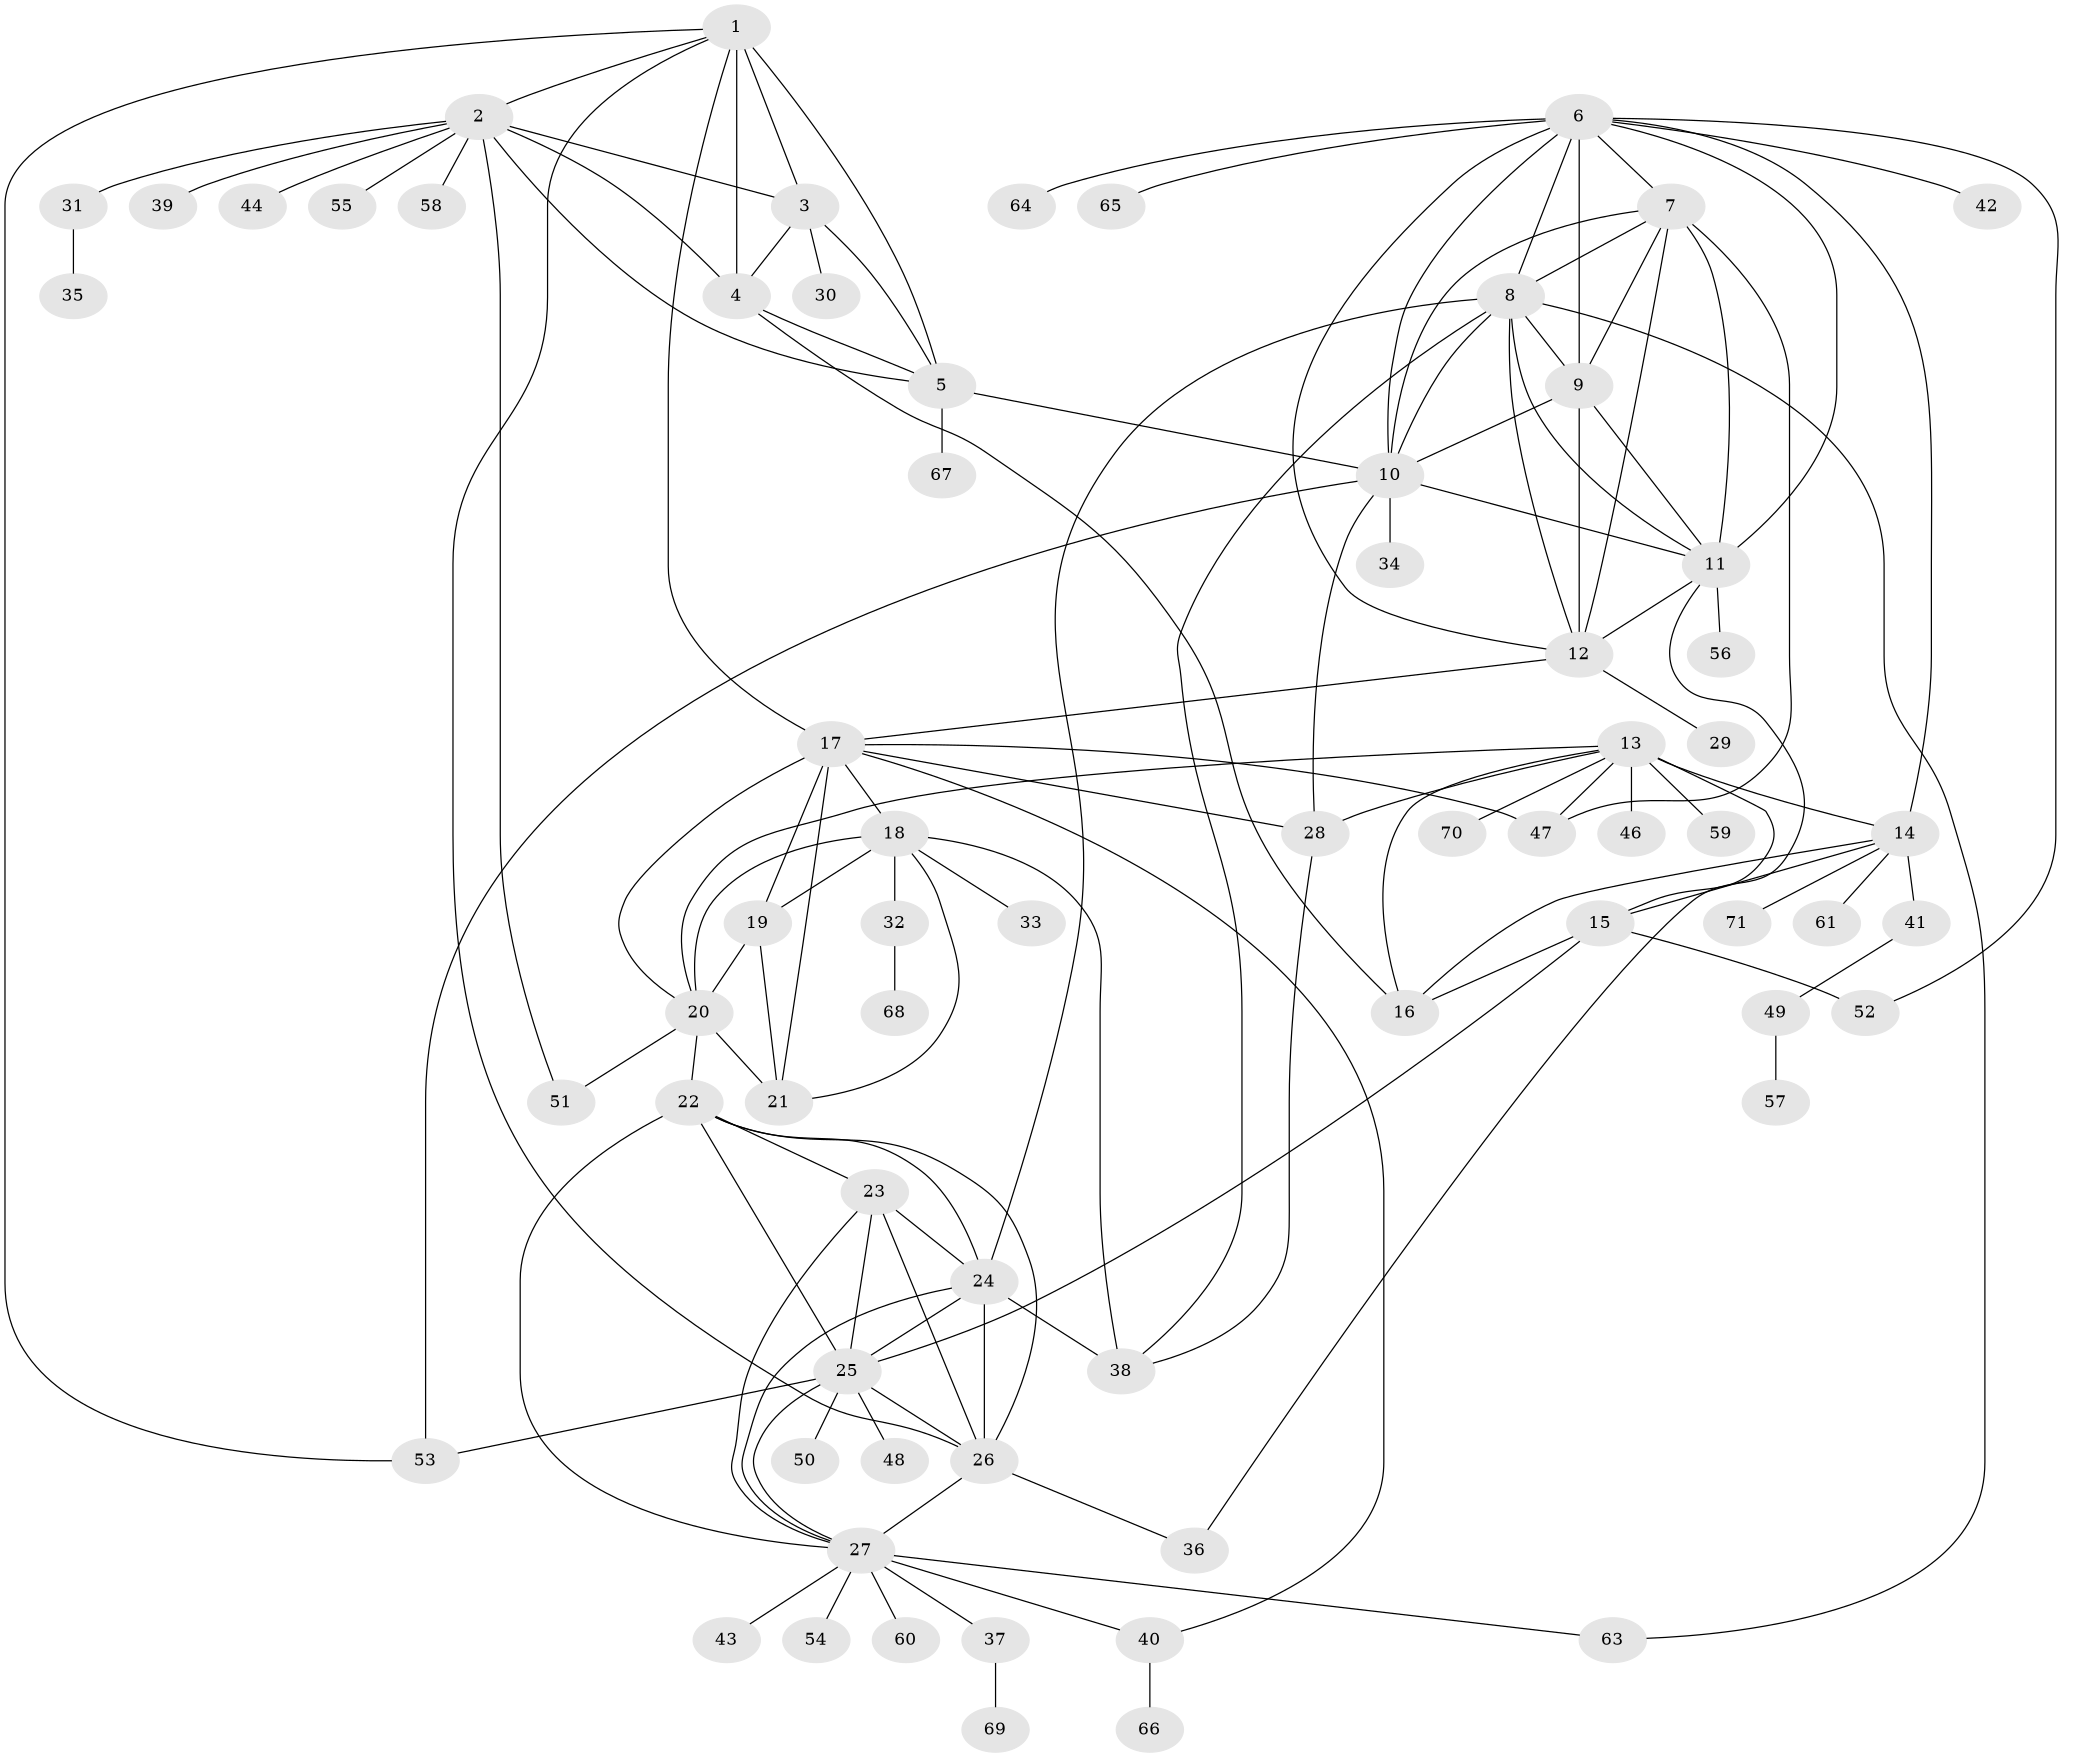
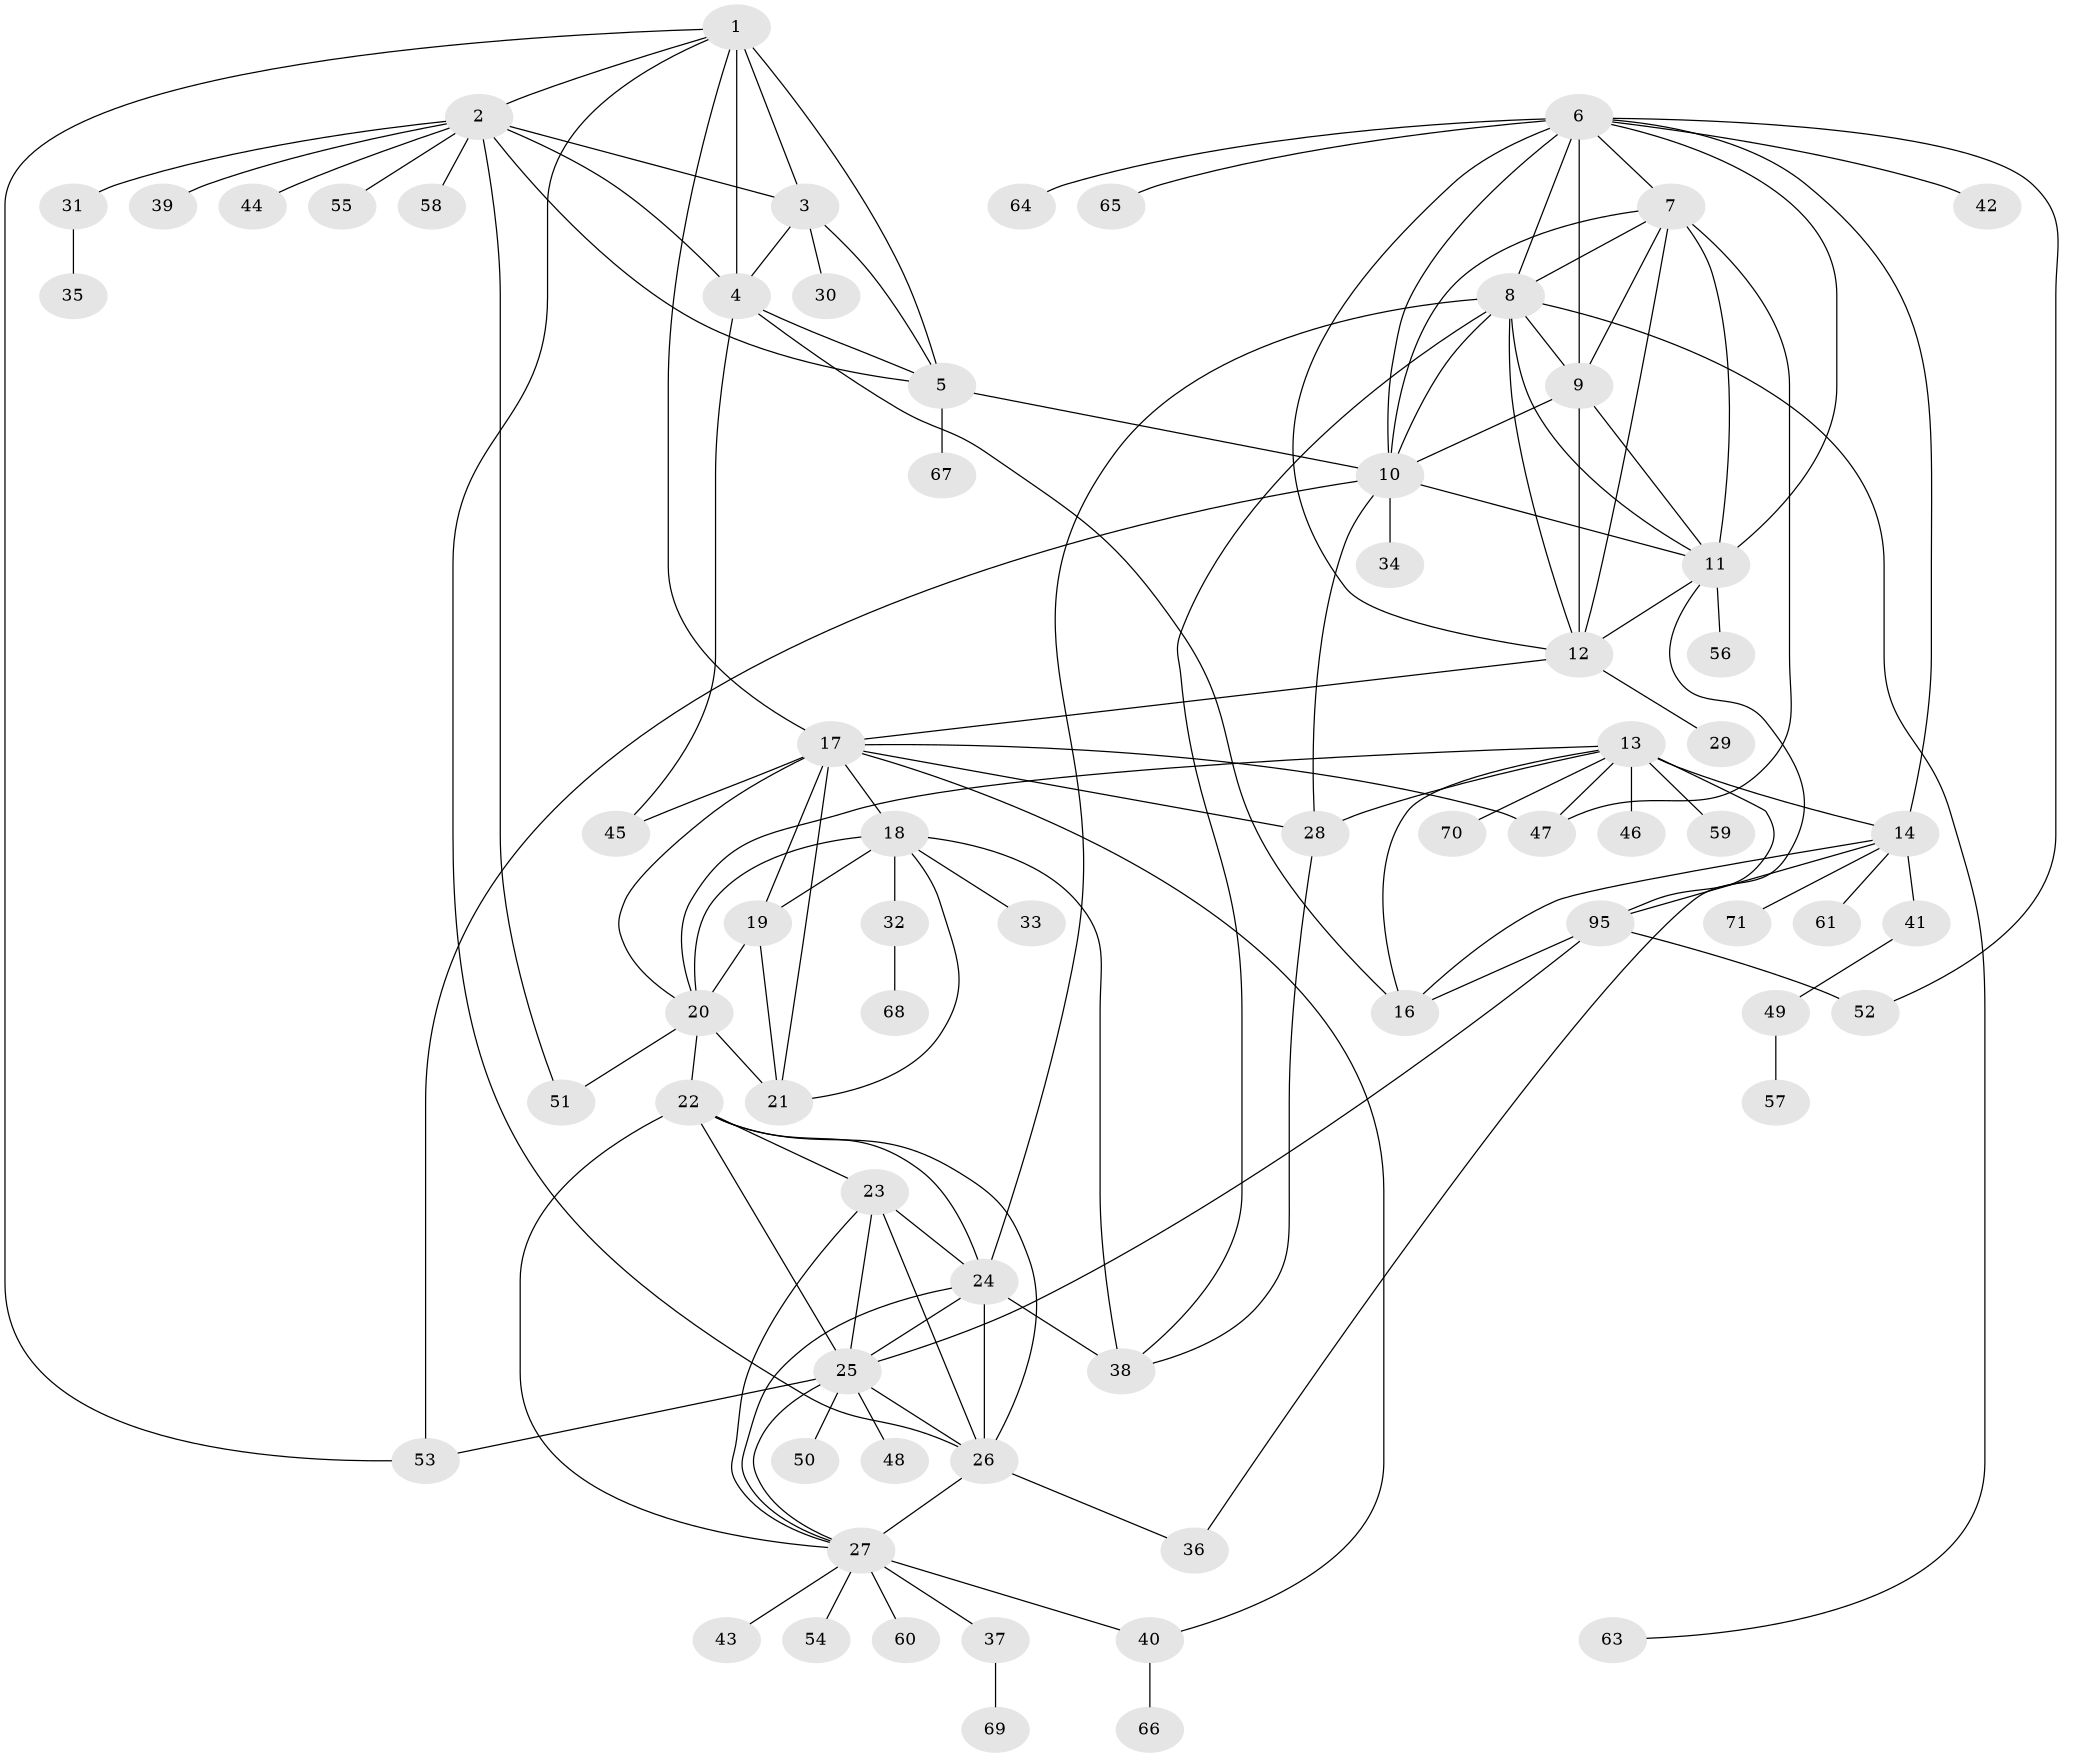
none -> (616, 834)
(1600, 923) -> (1600, 923)
(1237, 1595) -> none
